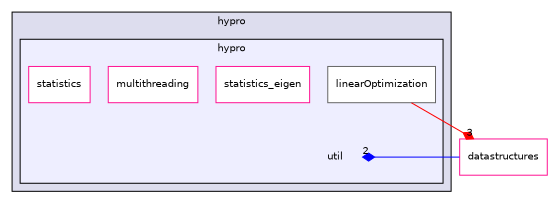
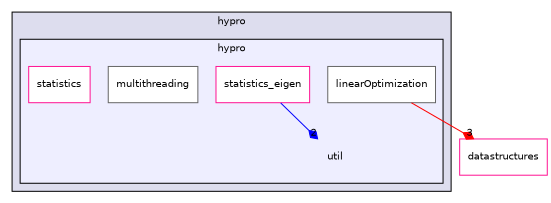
(153, 85) -> (153, 85)
(417, 157) -> (295, 117)
